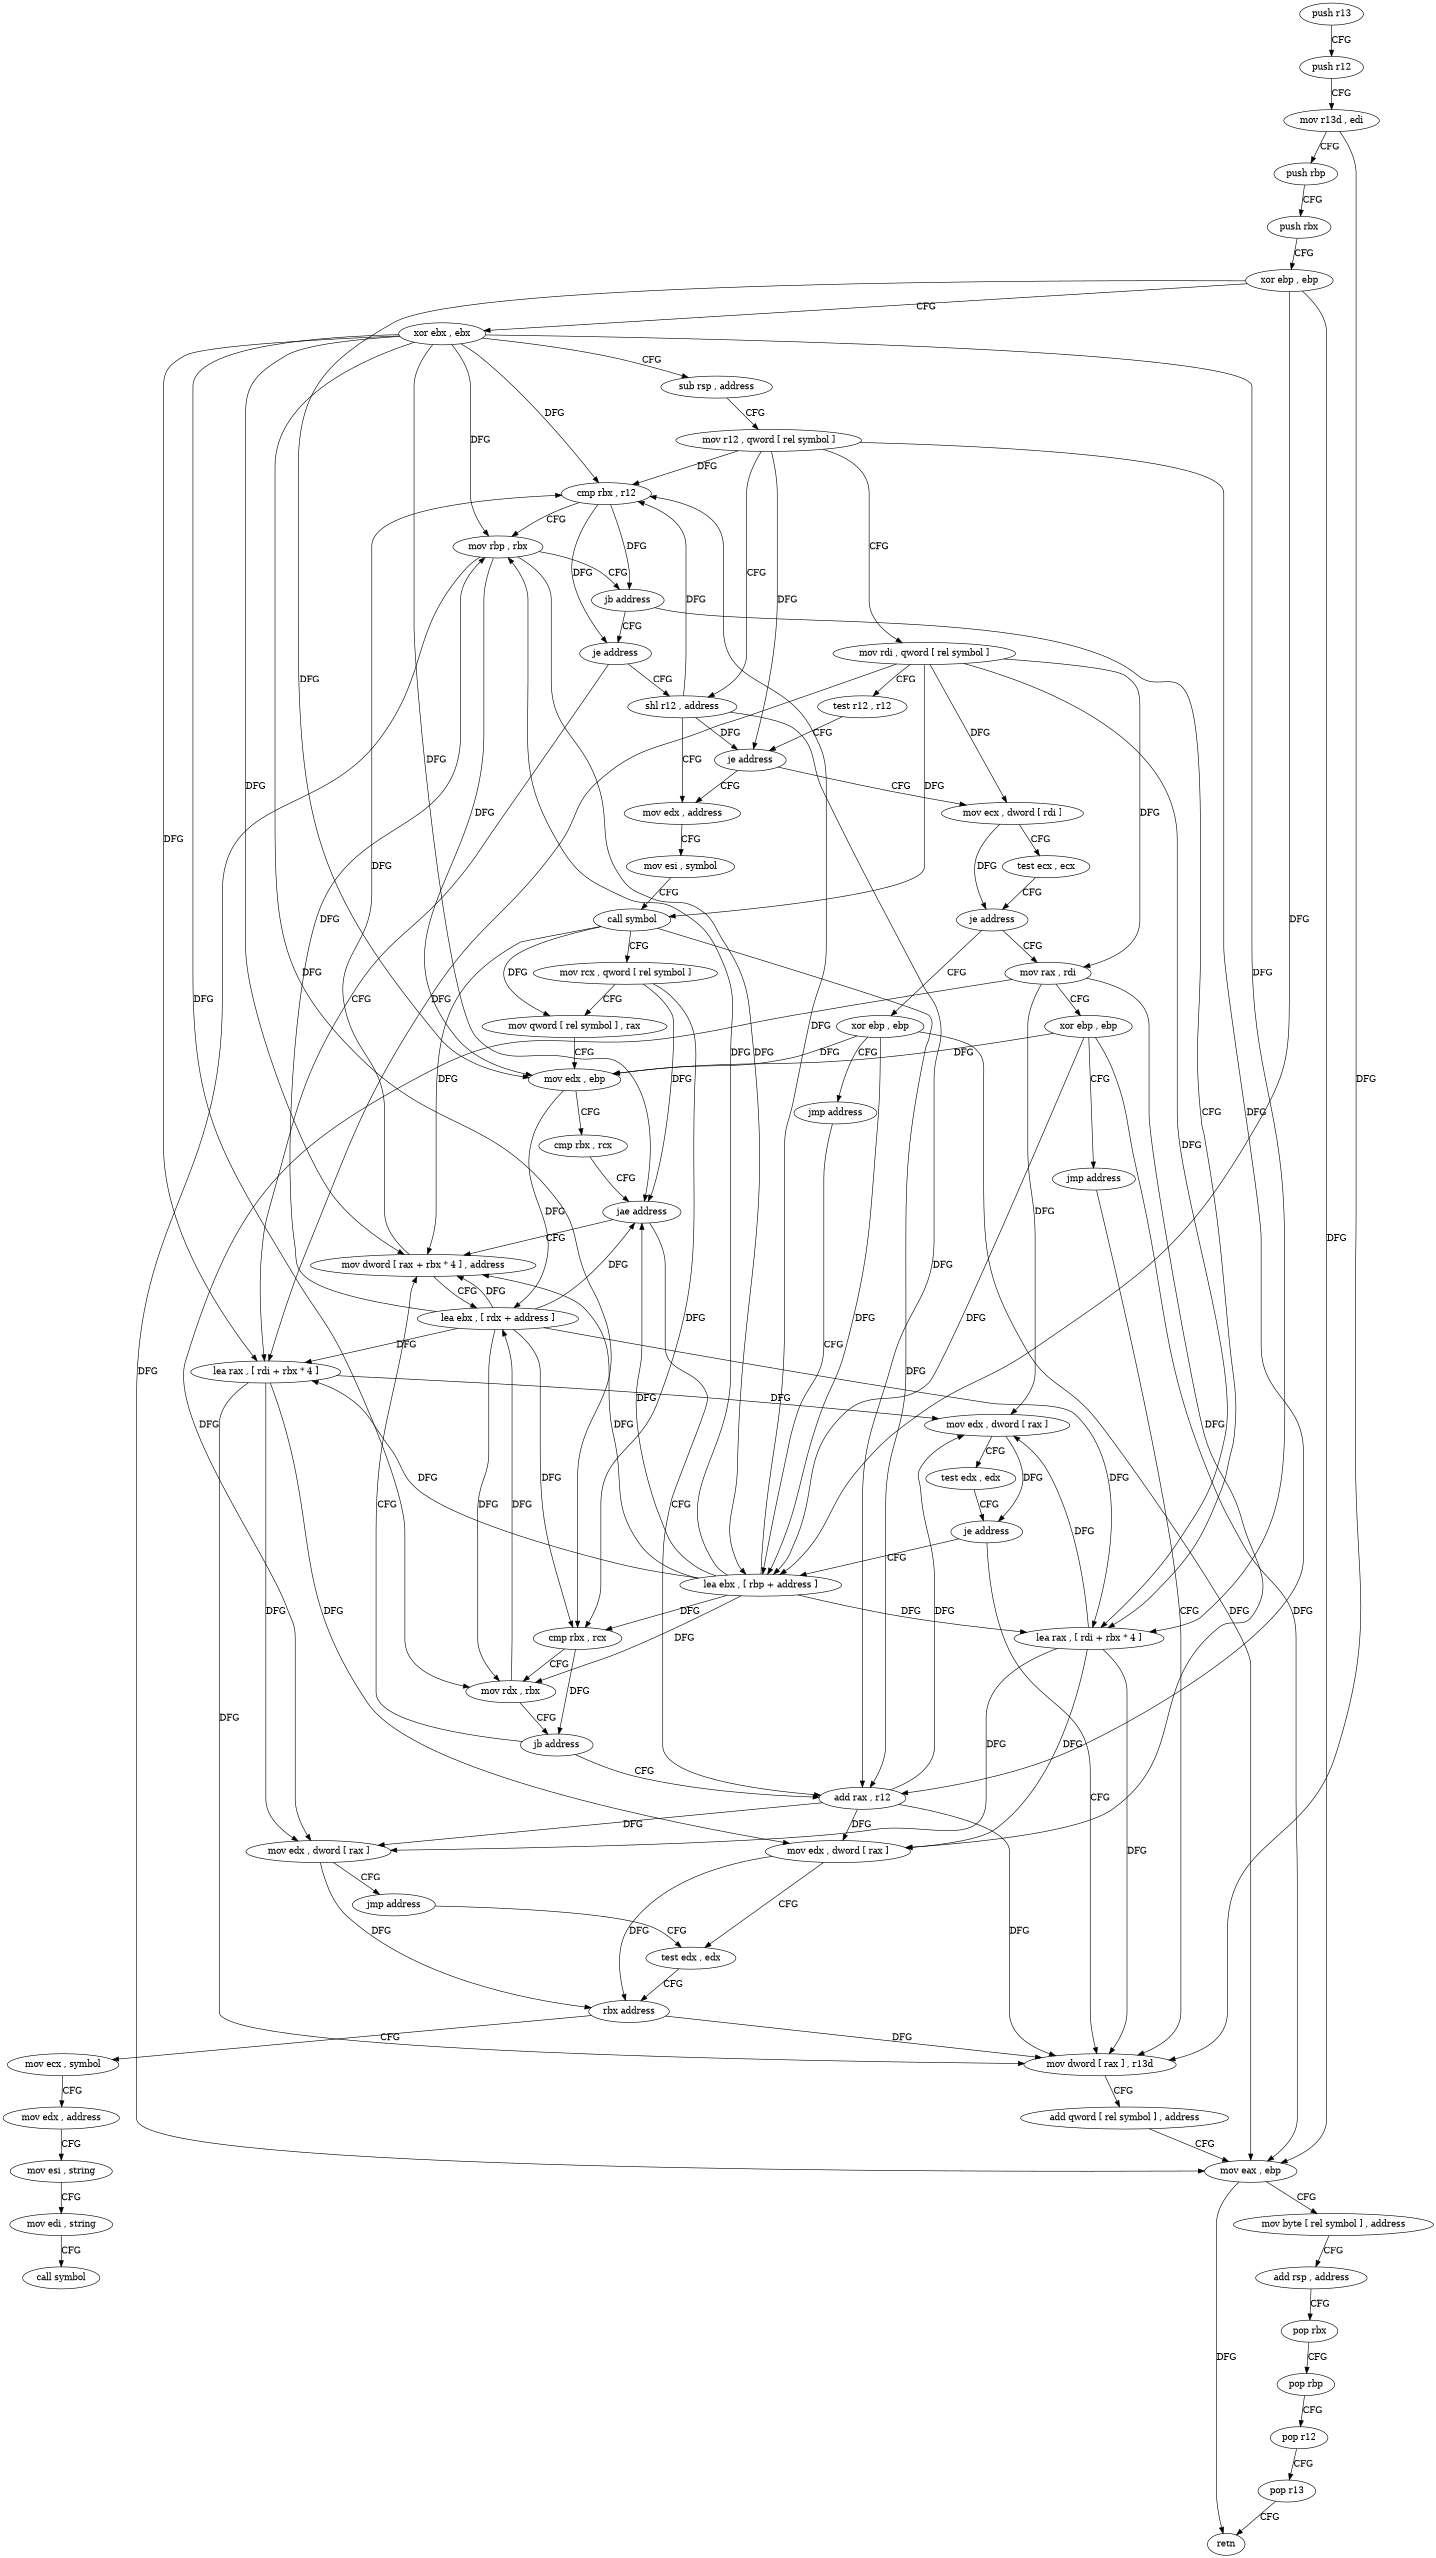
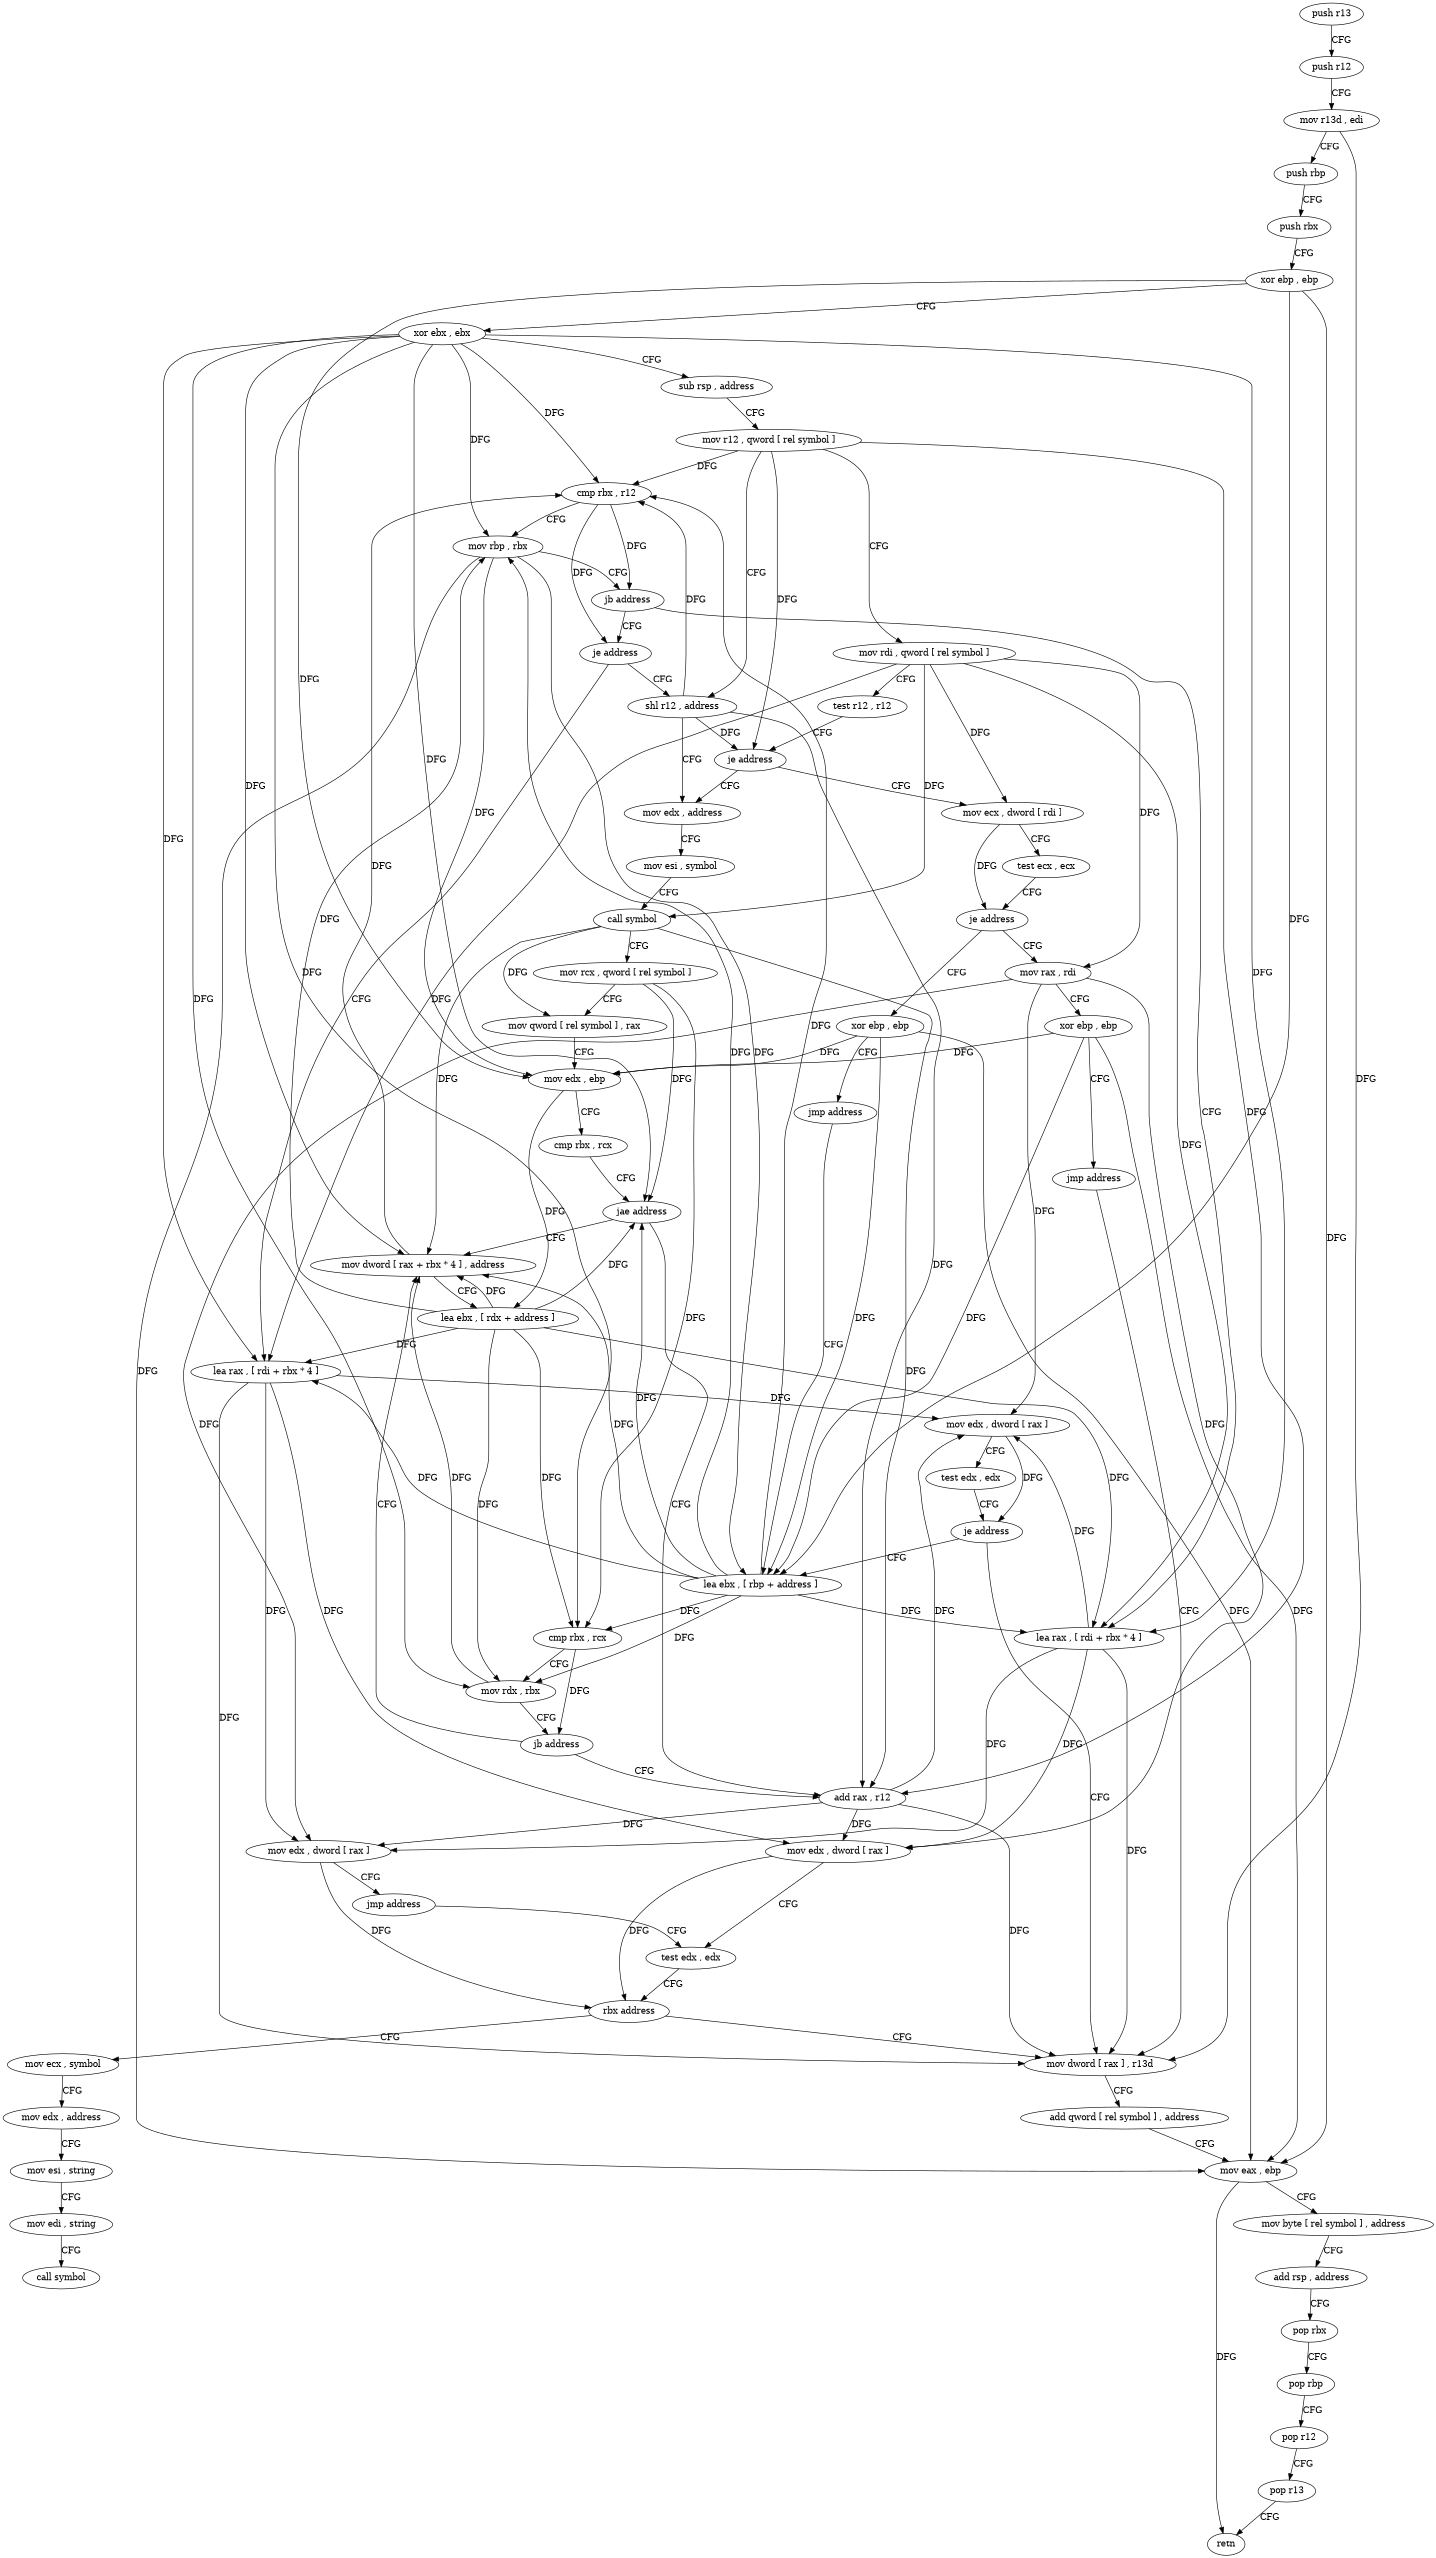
(512, 1508) -> (451, 1488)
(902, 2038) -> (902, 2038)
